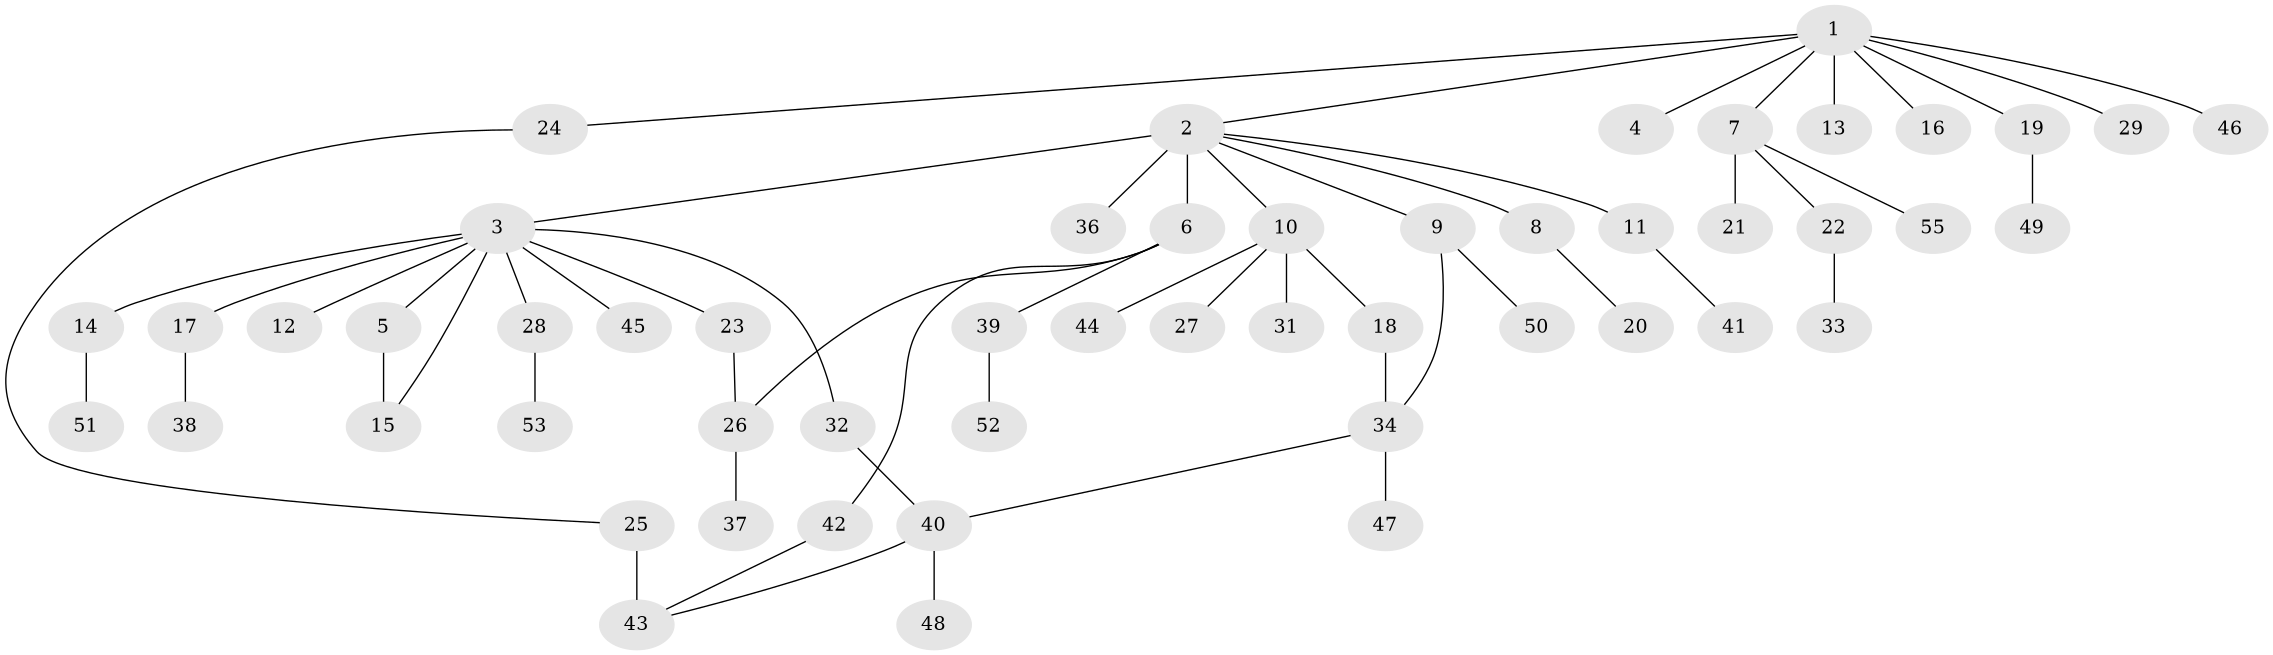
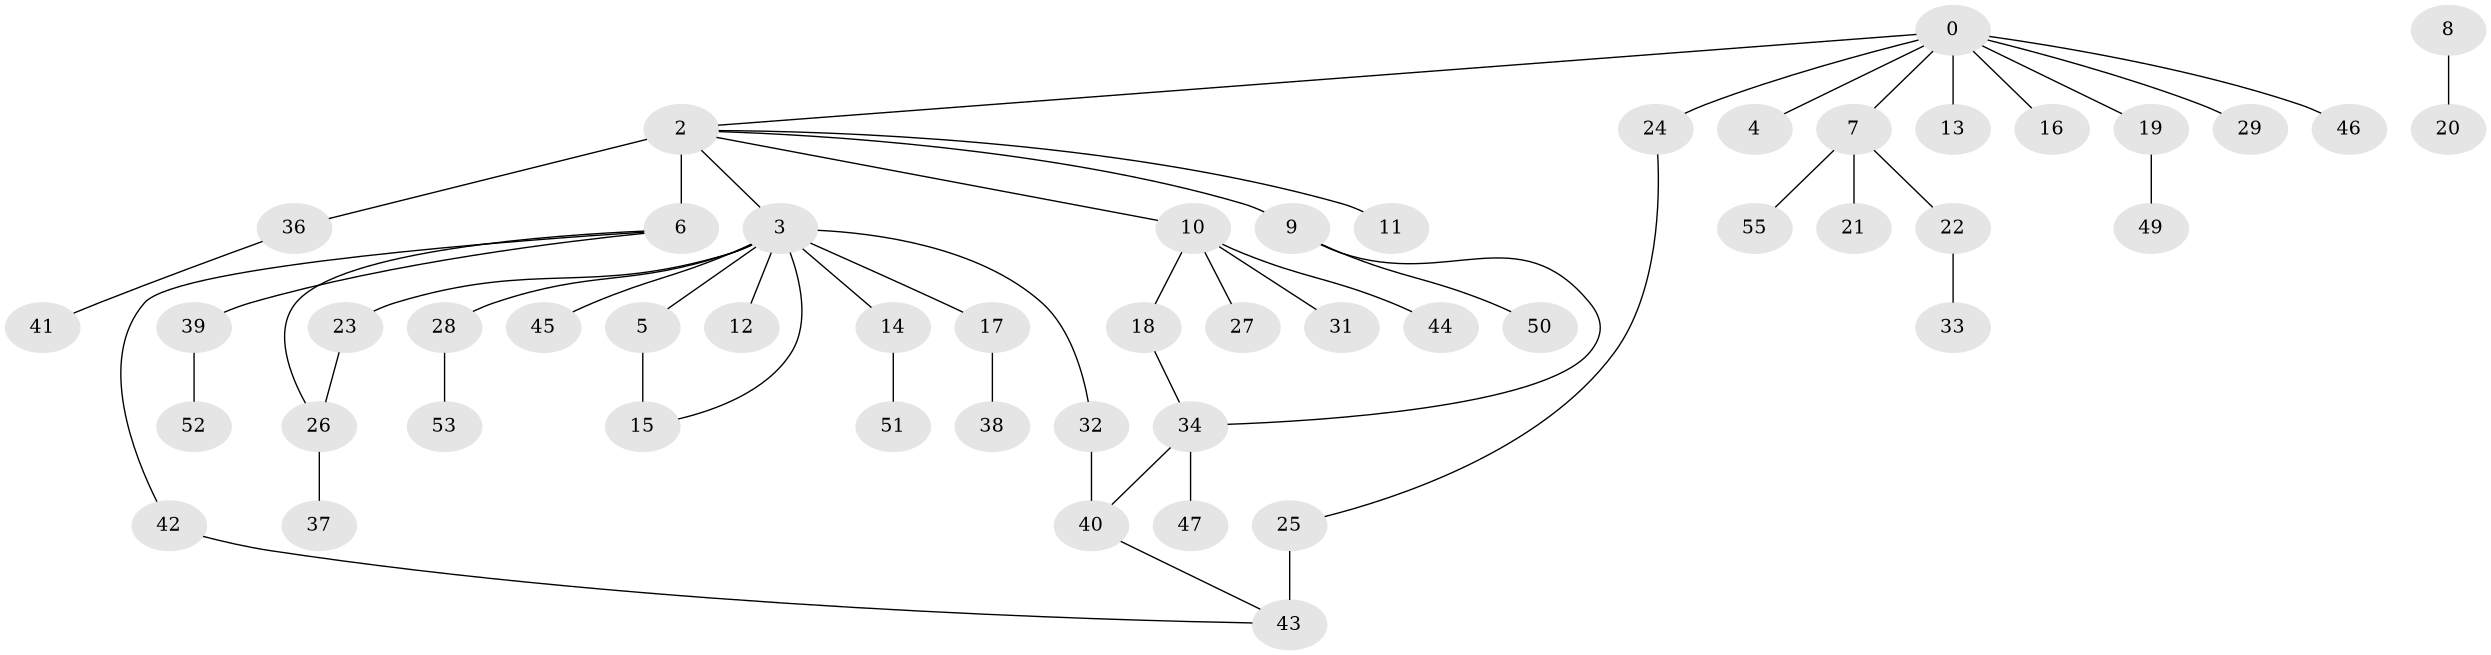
(1834, 30) -> (1953, 30)
(1368, 168) -> none
(1686, 278) -> (168, 276)
(934, 625) -> none
